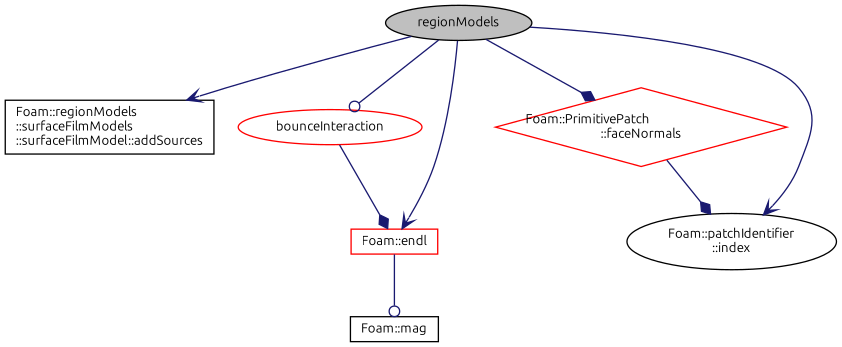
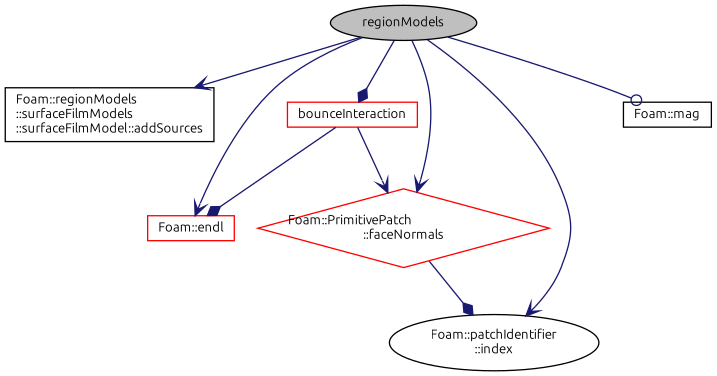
(534, 66) -> (431, 109)
(399, 72) -> (380, 65)
(330, 127) -> (352, 115)
none -> (370, 154)
(394, 280) -> (540, 66)
